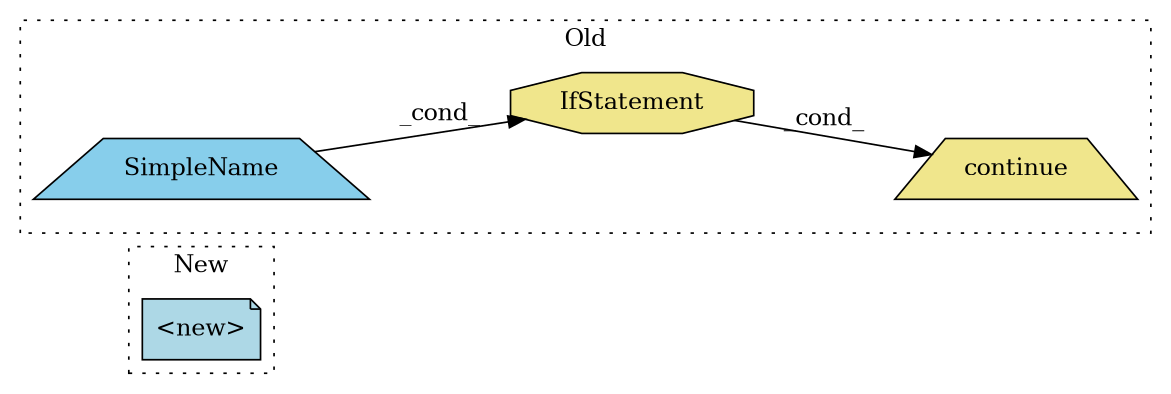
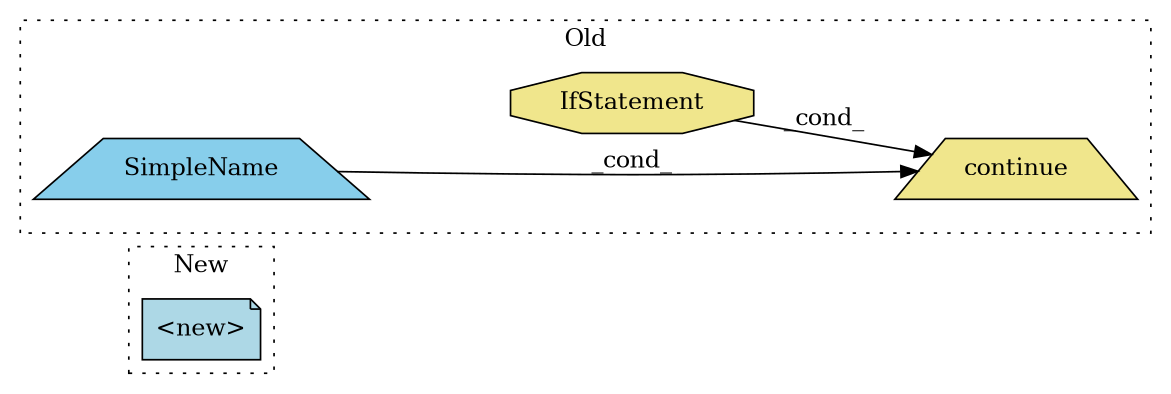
(412, 137) -> (619, 175)
